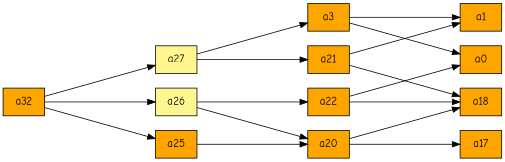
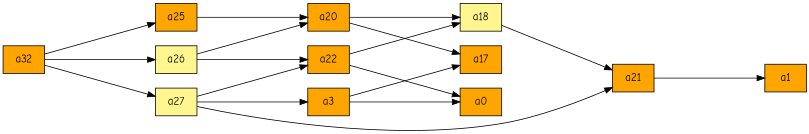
(401, 17) -> (396, 83)
(396, 78) -> (553, 46)
none -> (249, 82)
(481, 102) -> (481, 17)
